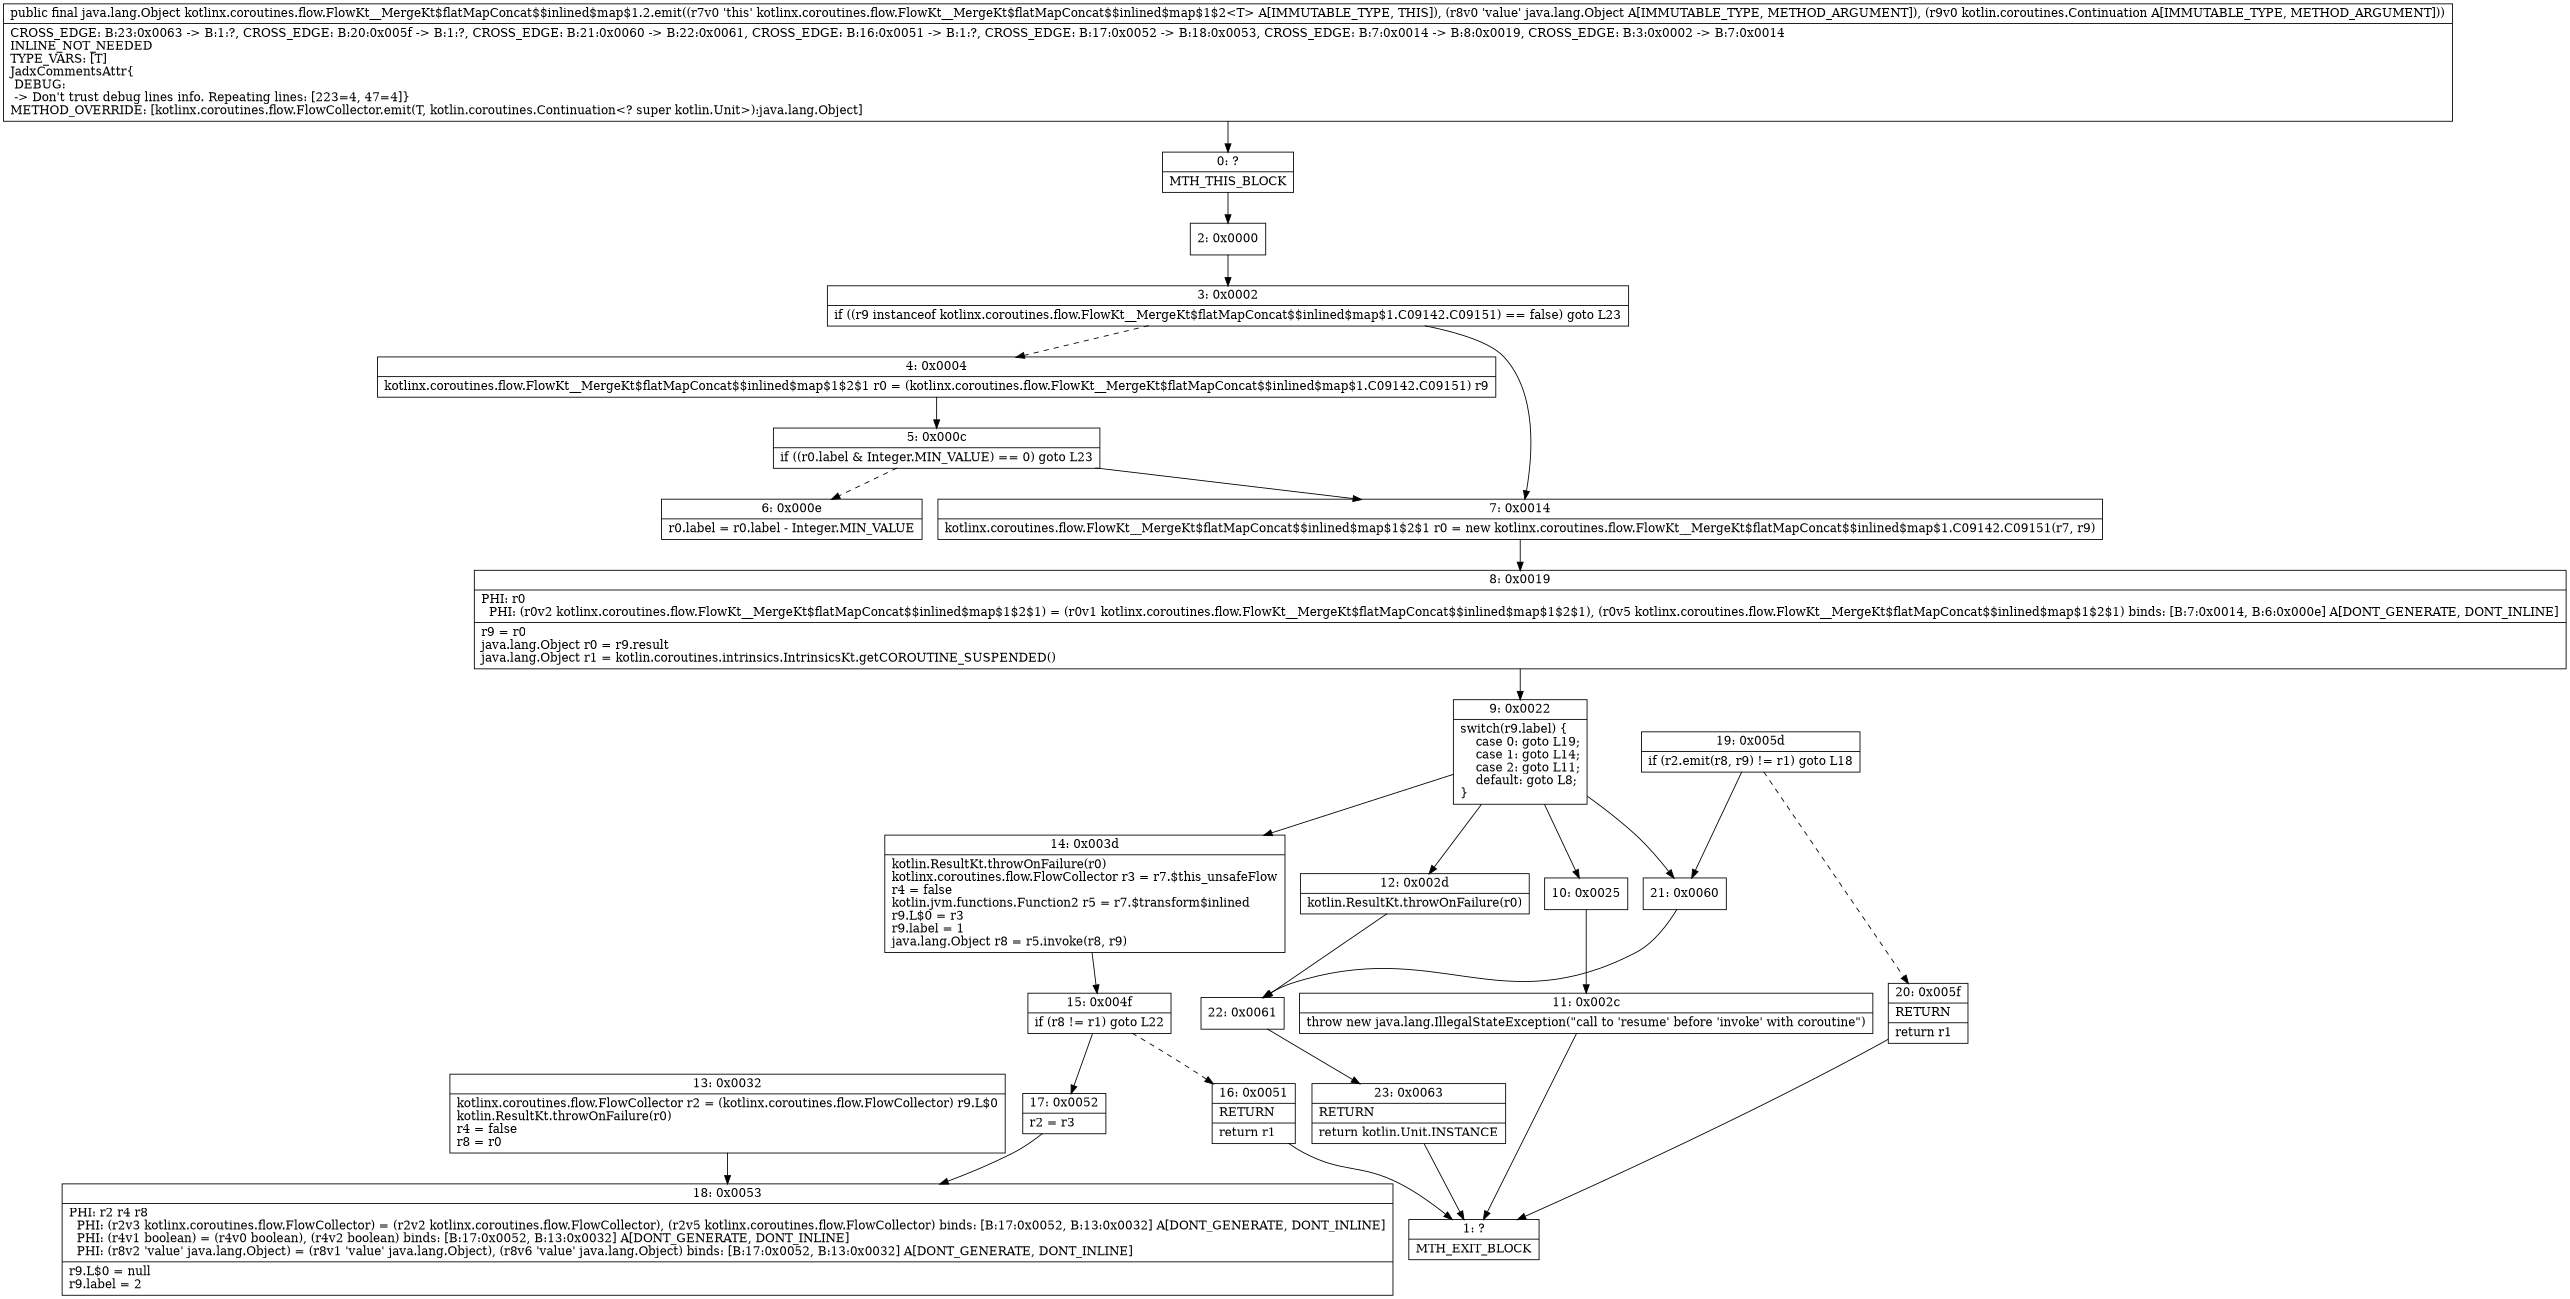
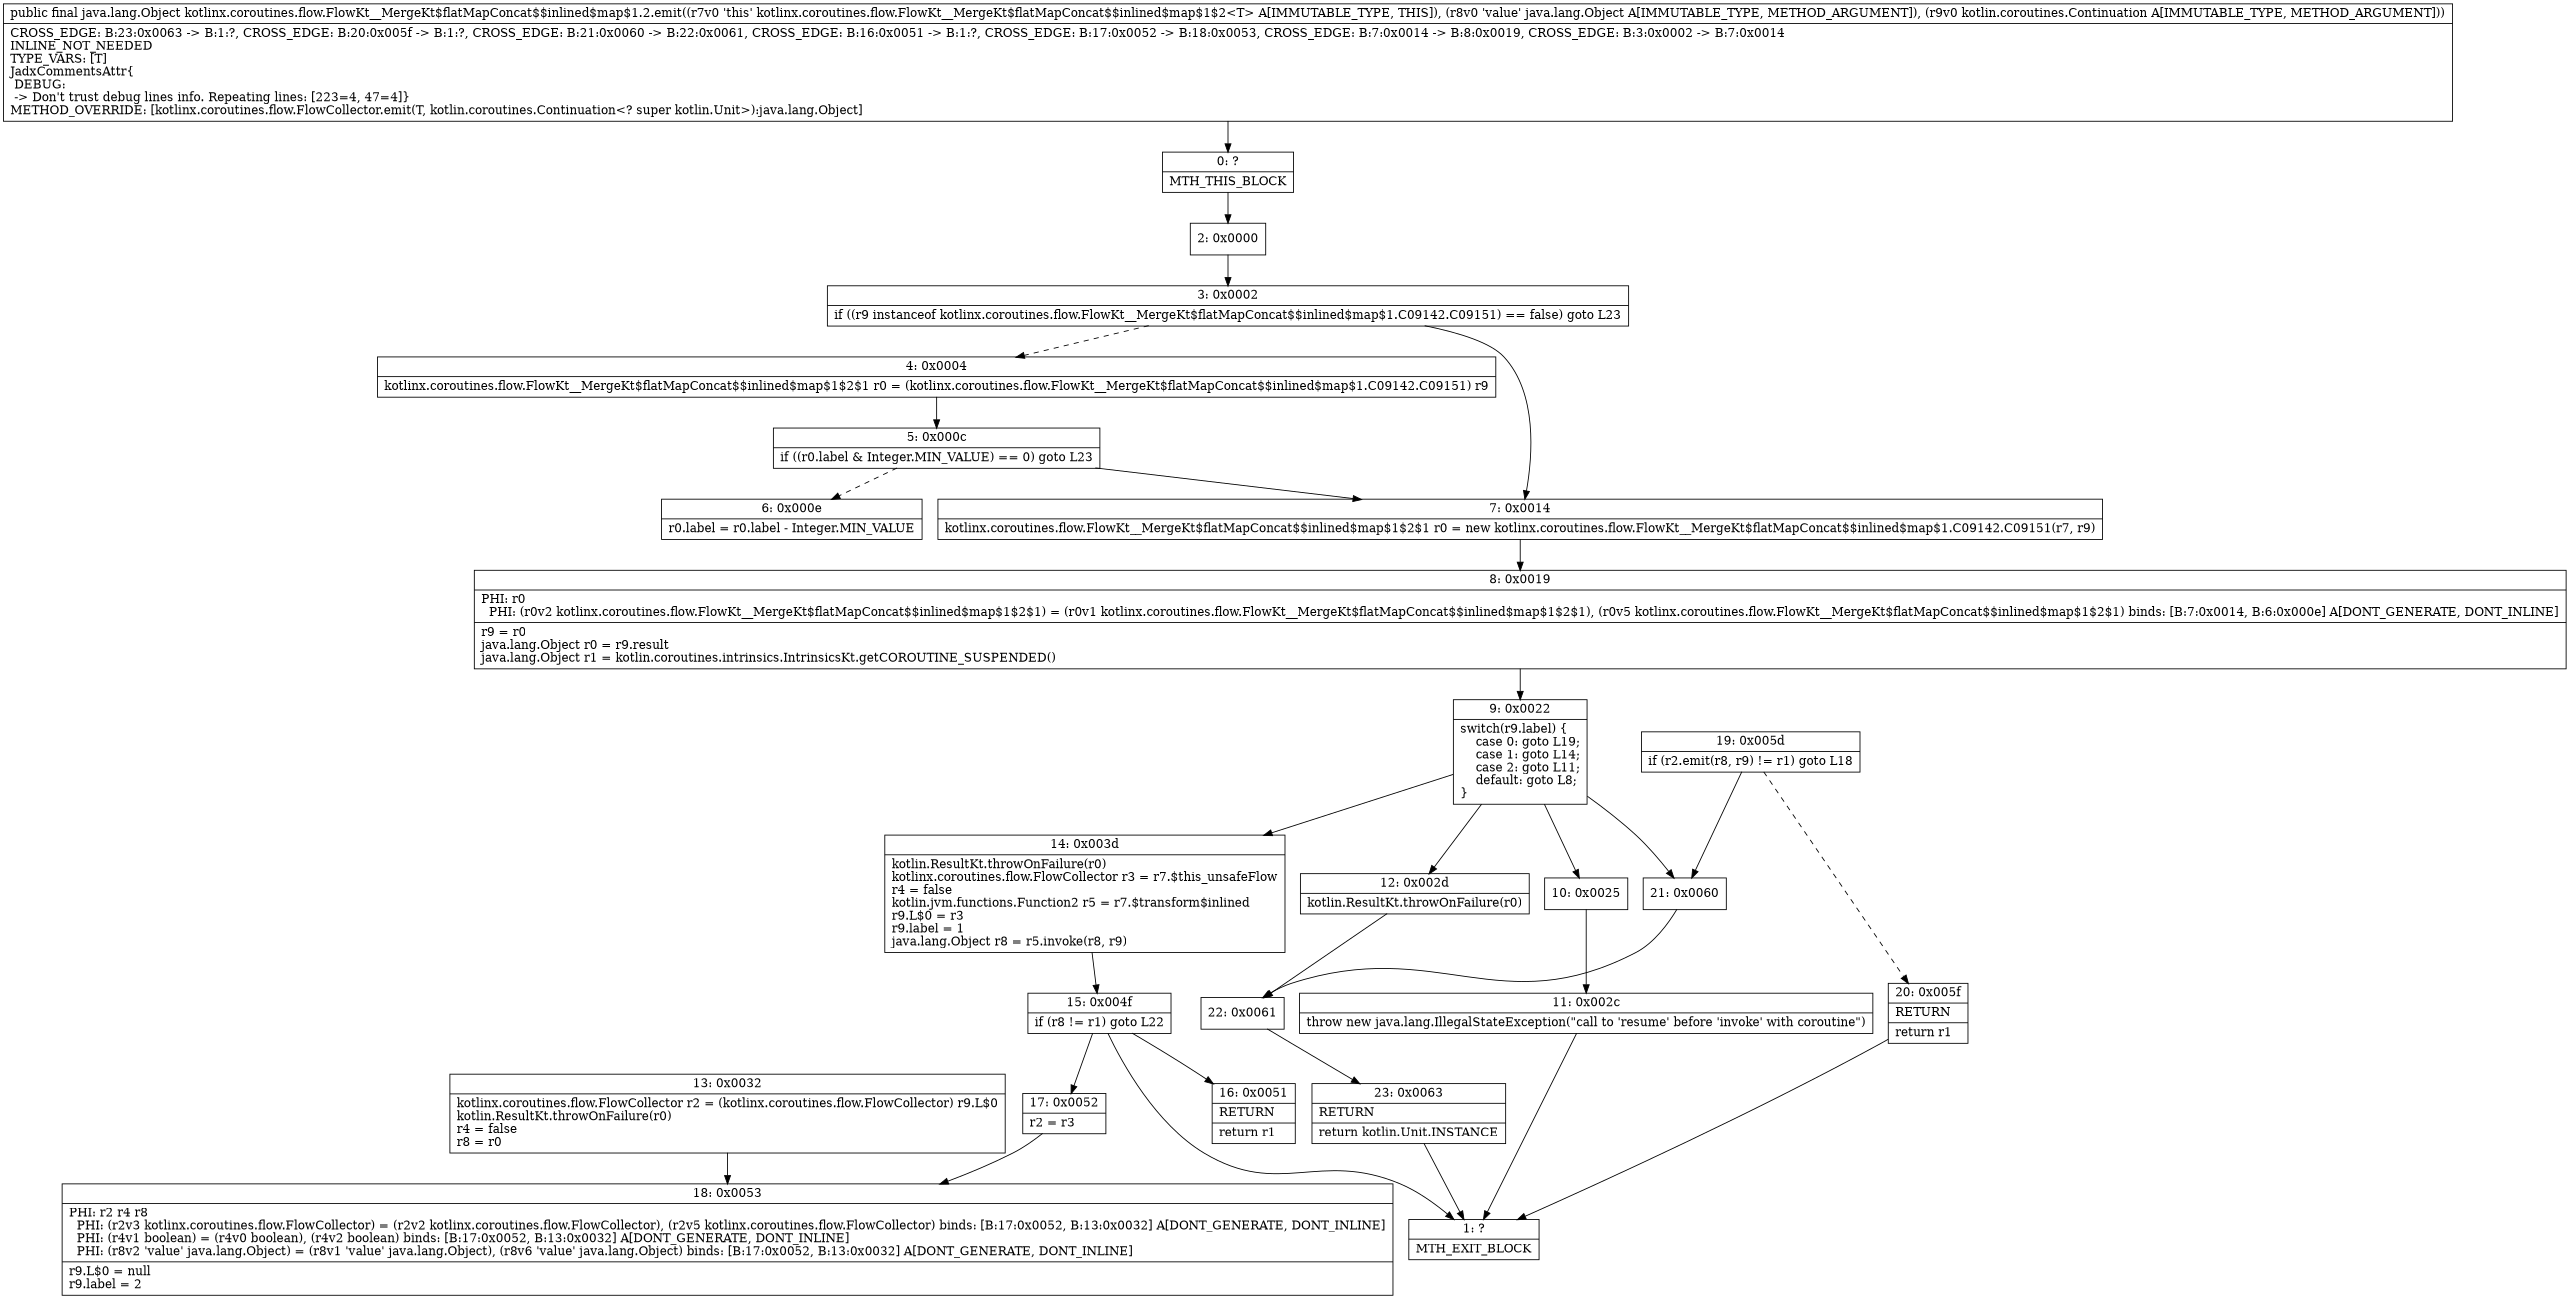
(1170, 1056) -> (1170, 1056)
(1370, 1172) -> (1252, 1171)
